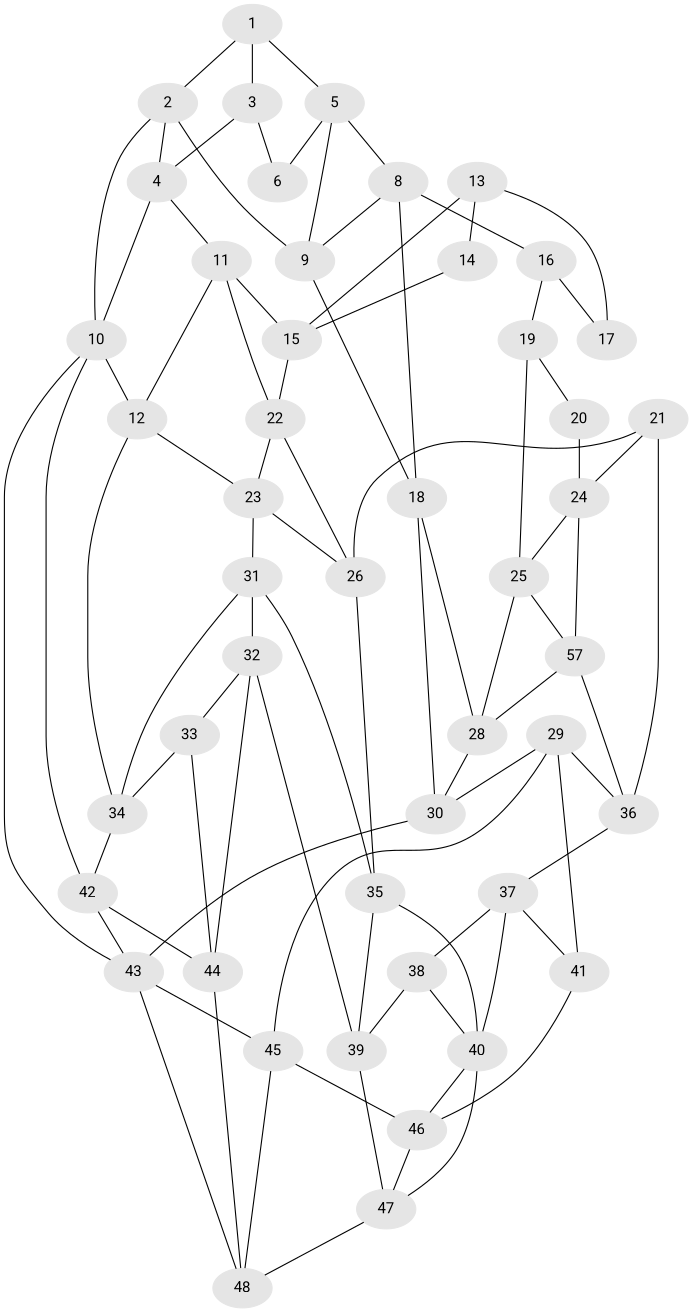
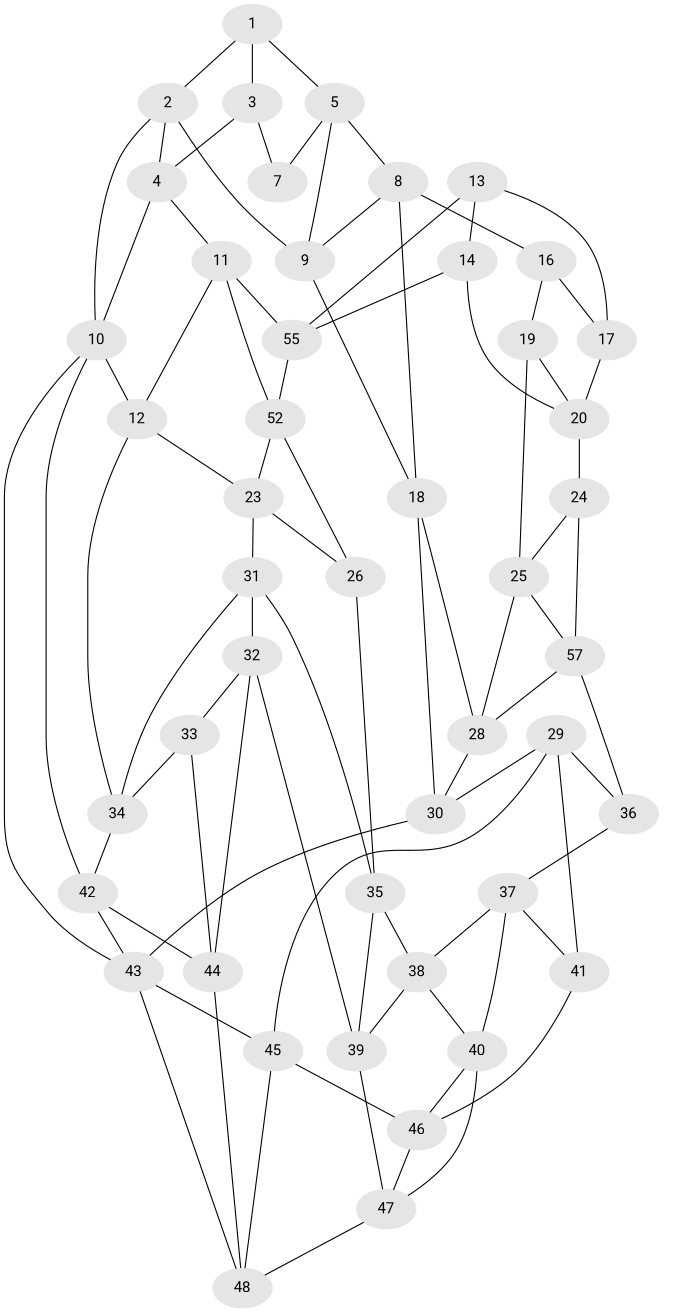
(278, 182) -> (278, 182)
(292, 340) -> (292, 340)
none -> (488, 360)
none -> (593, 379)
(275, 419) -> (275, 419)
(658, 419) -> none
(458, 956) -> (396, 933)
